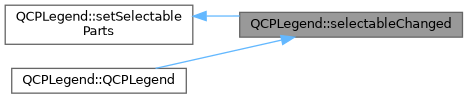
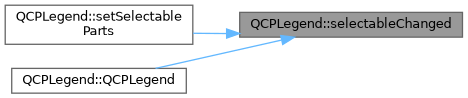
(223, 16) -> (210, 33)
